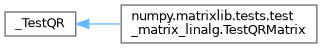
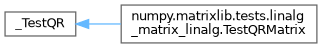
(219, 24) -> (219, 24)
